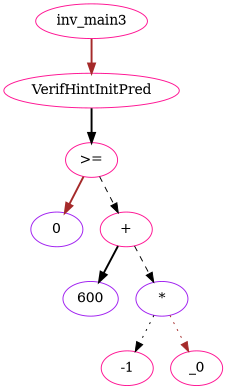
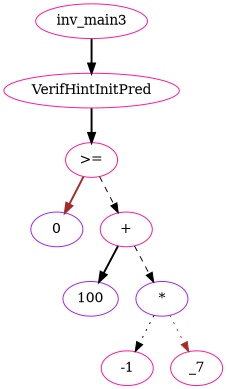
(92, 51) -> (92, 51)
(91, 299) -> (91, 299)
(197, 368) -> (197, 368)
